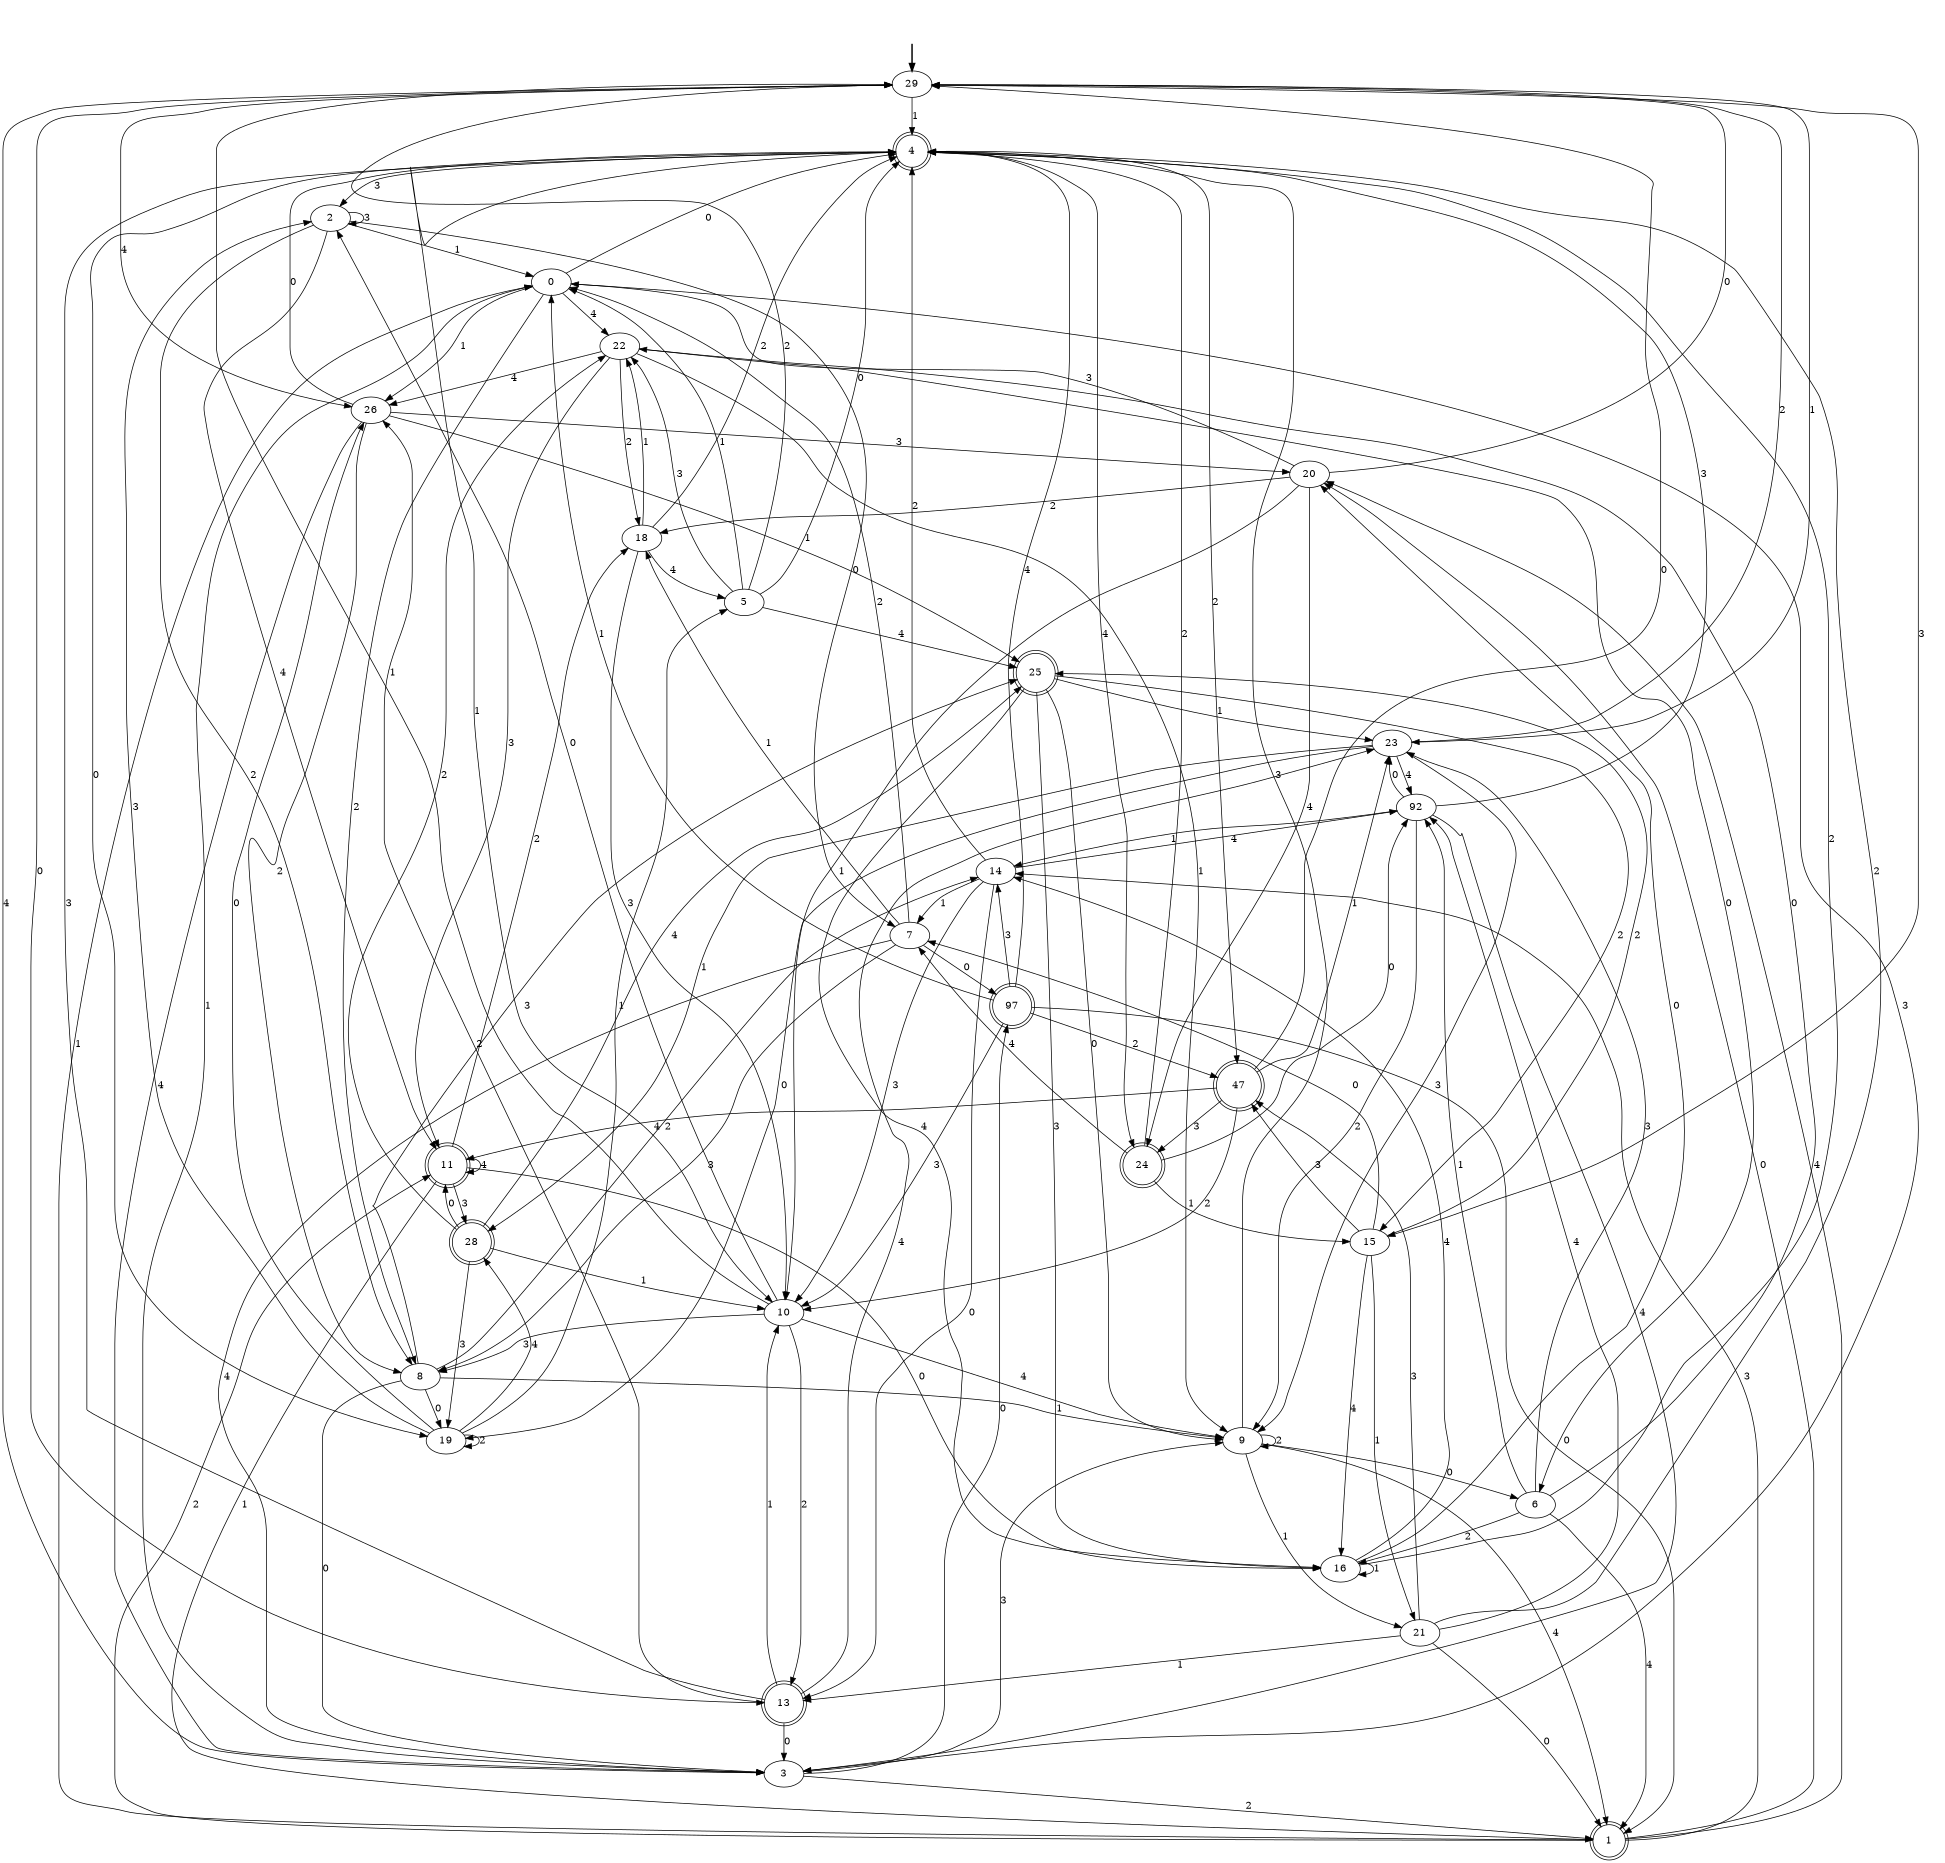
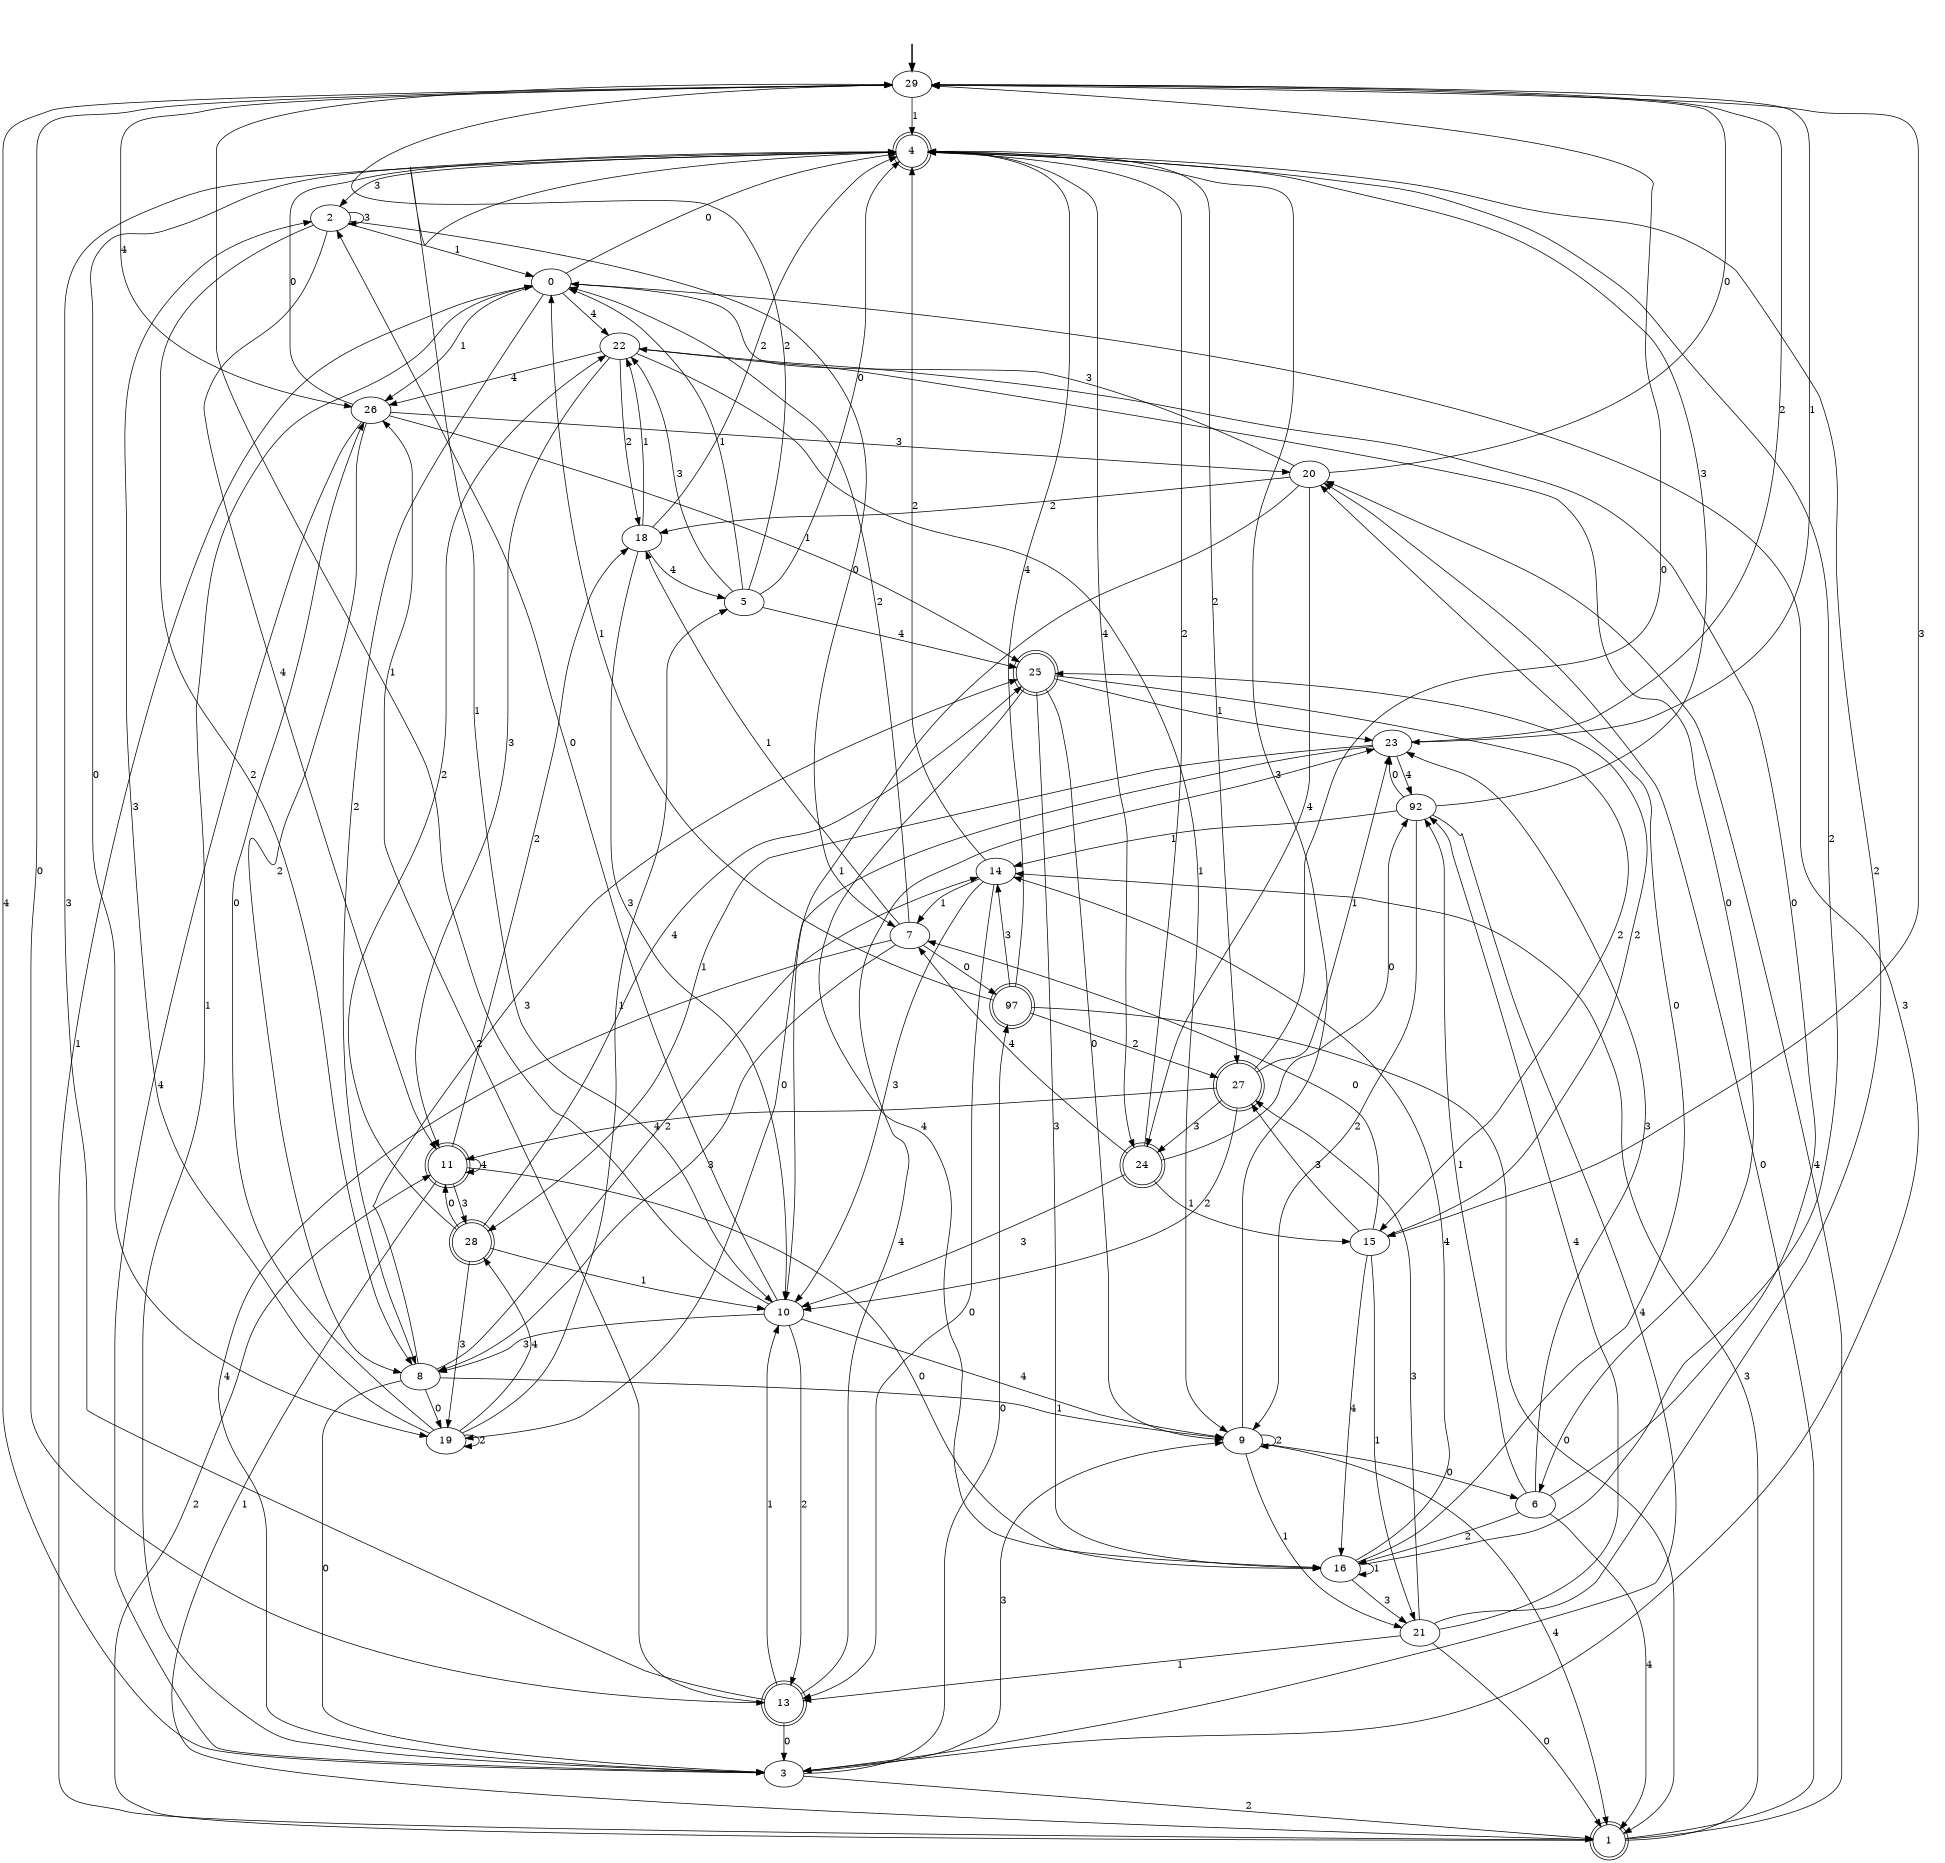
(1203, 840) -> none
(1428, 1075) -> none
(1239, 1086) -> (1239, 1086)
(918, 1173) -> (977, 1242)
none -> (1376, 1600)
